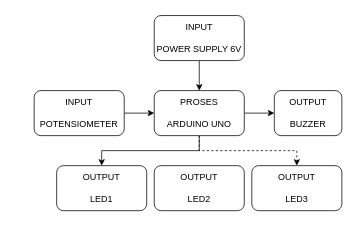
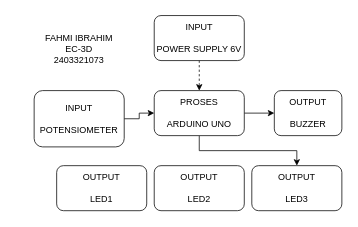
none -> (79, 49)
(199, 72) -> (199, 72)
(79, 113) -> (79, 119)
(145, 150) -> none
(253, 150) -> (253, 150)
